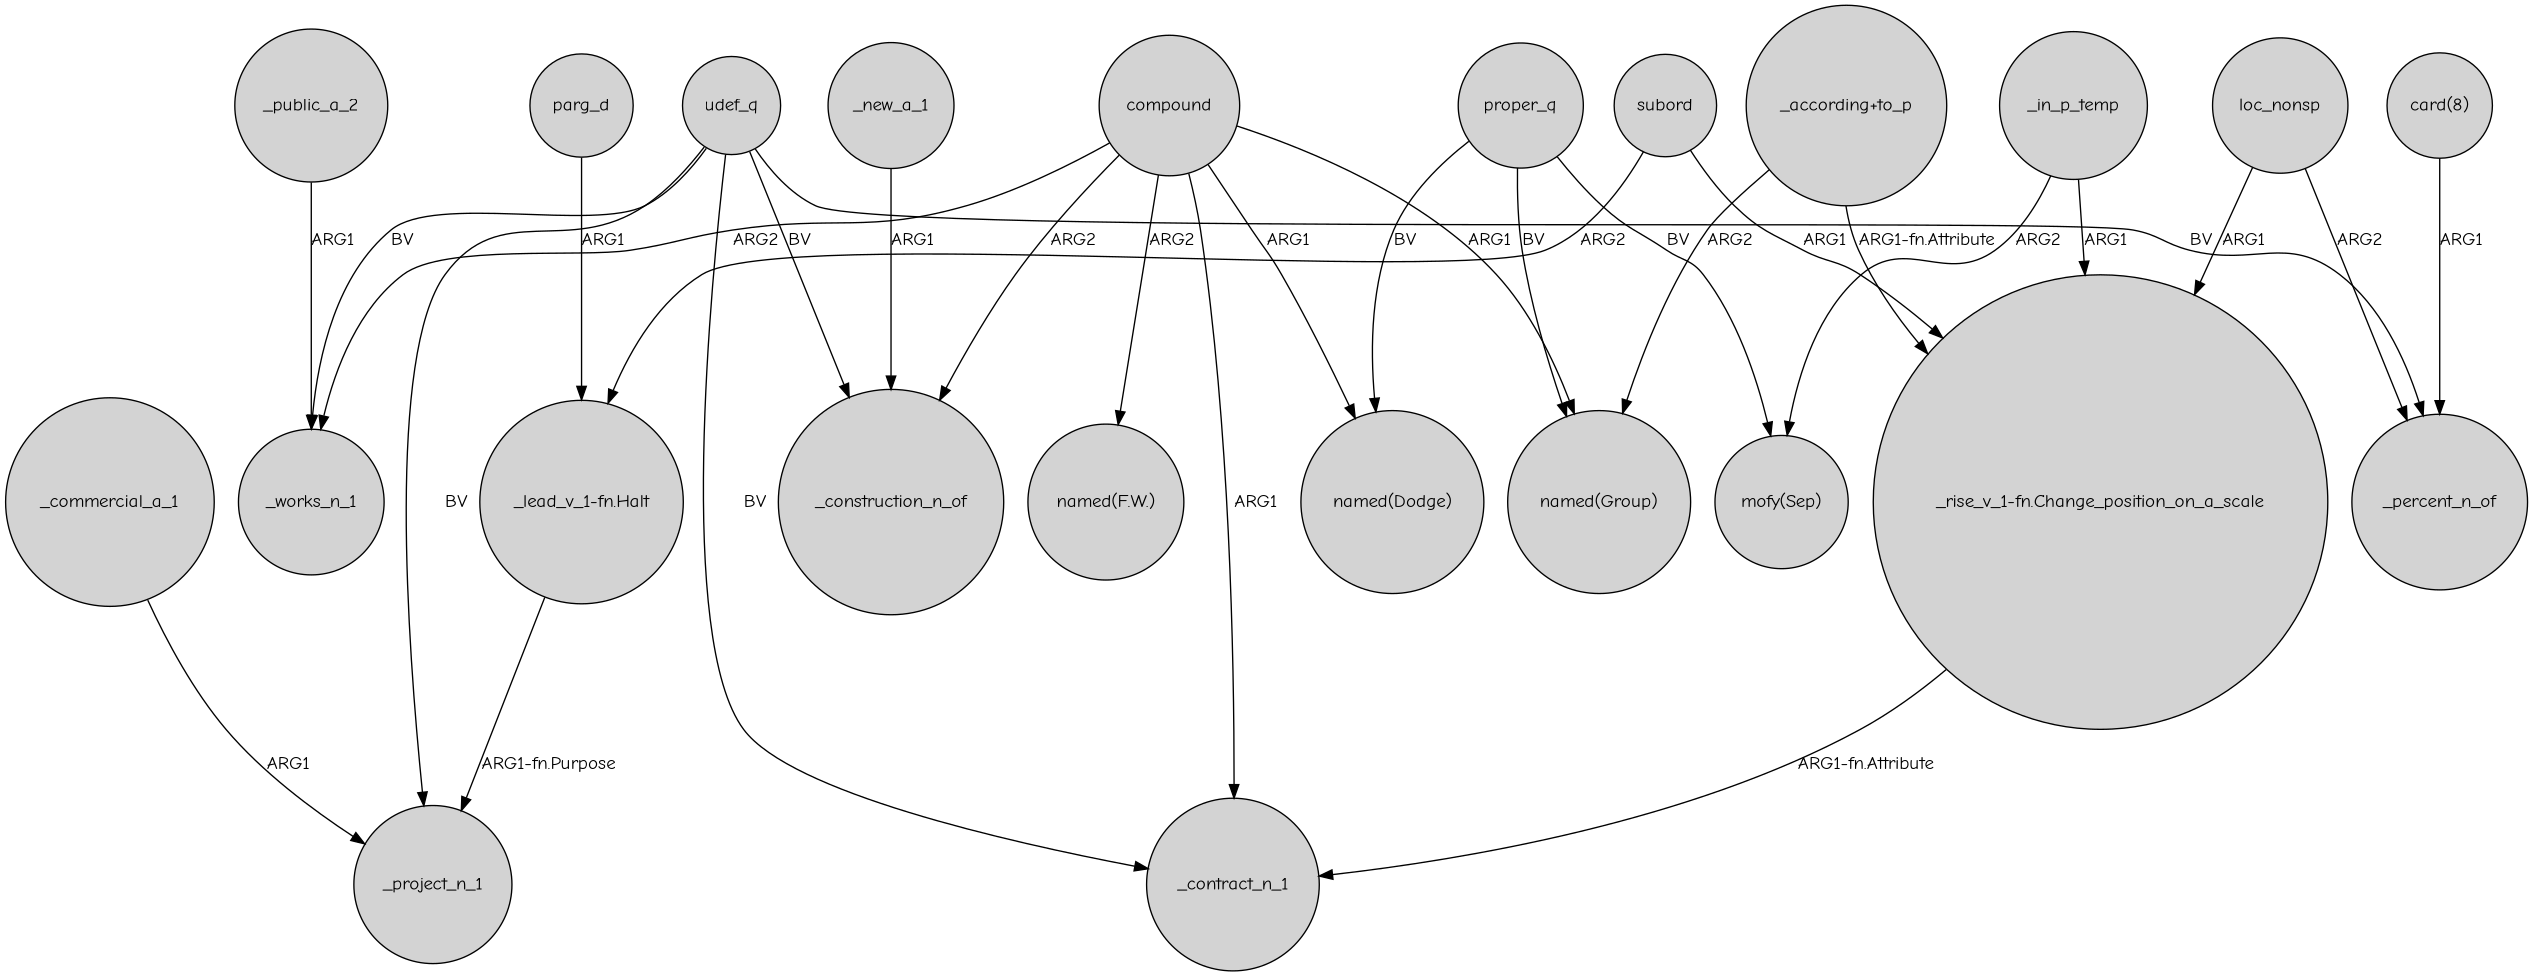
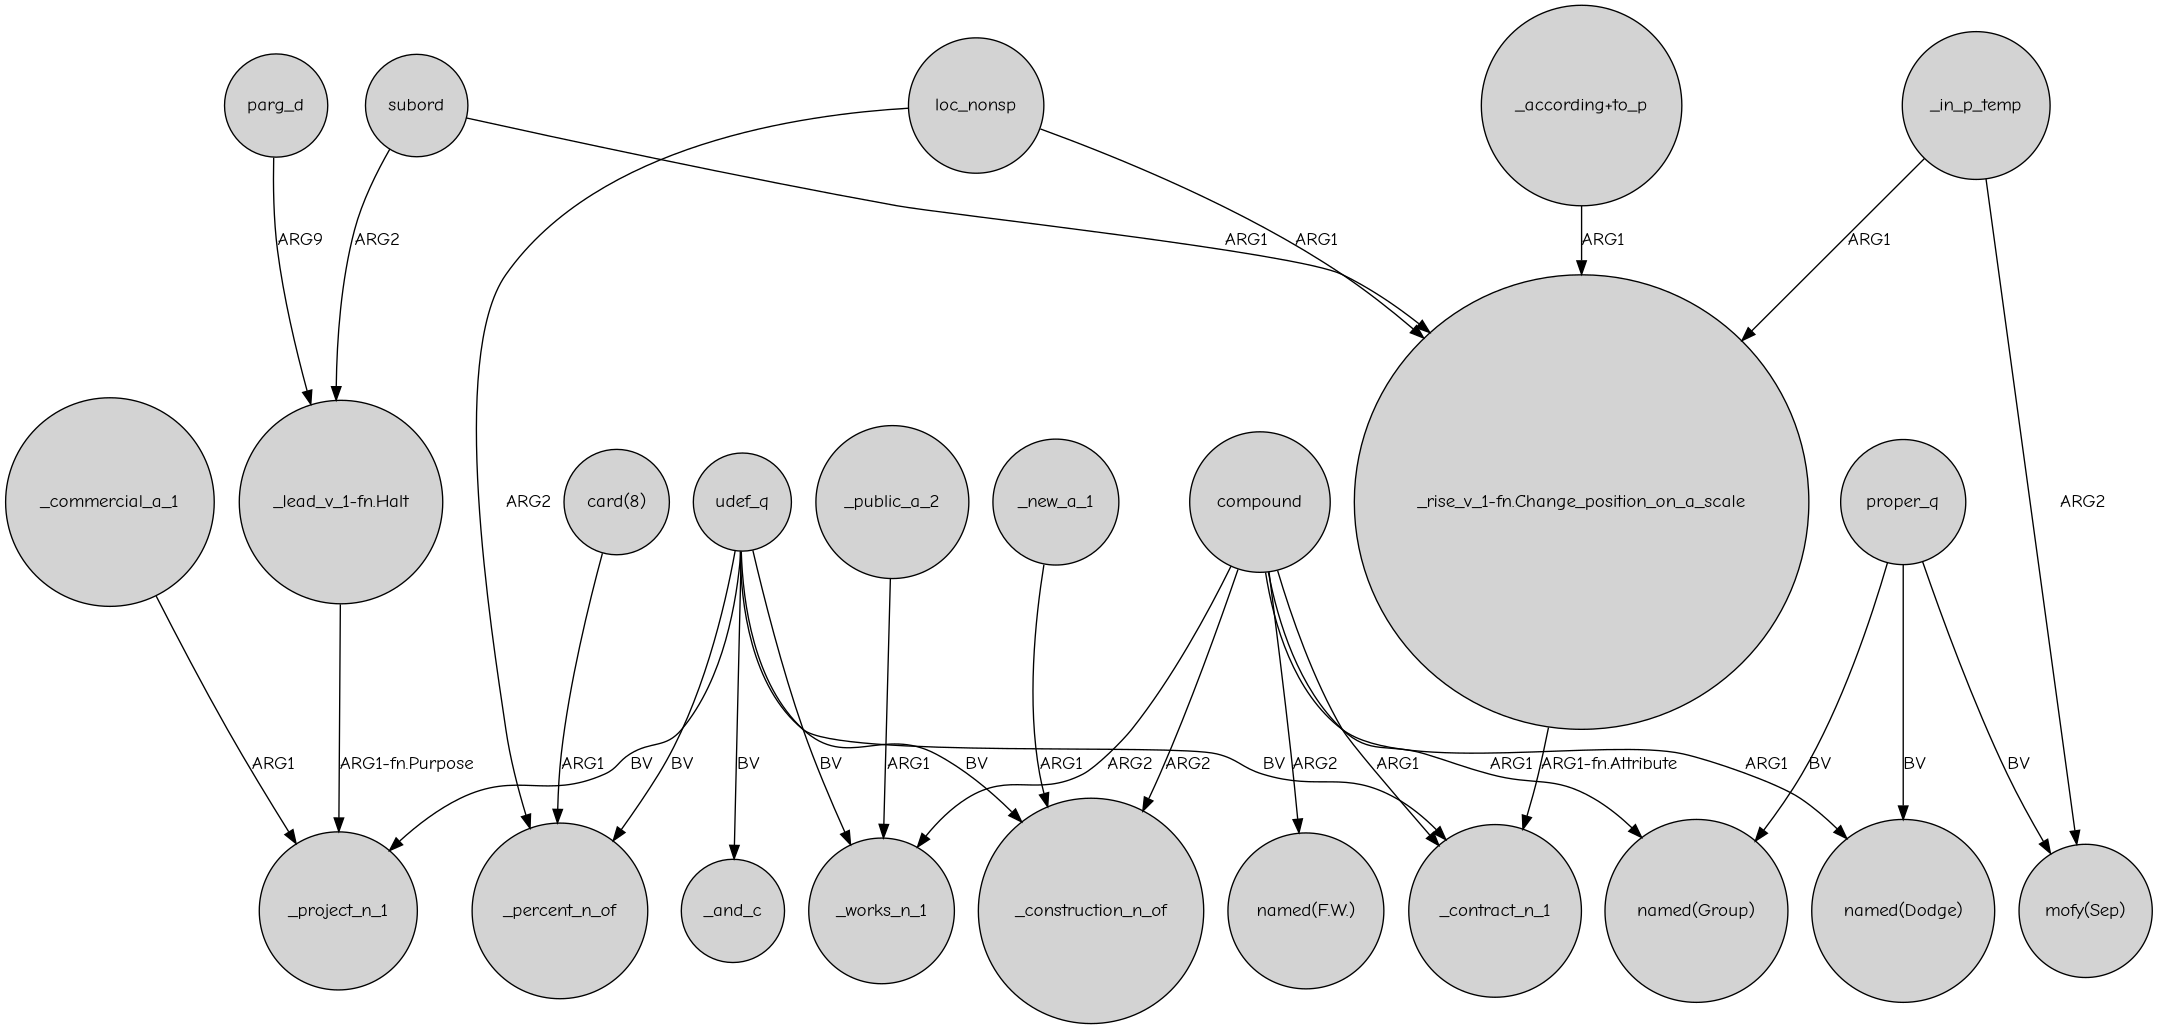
(603, 240) -> (300, 240)
(1927, 240) -> (1603, 240)
(1680, 274) -> none
none -> (733, 911)
